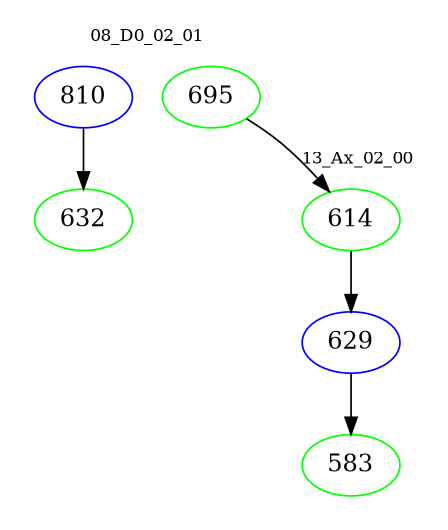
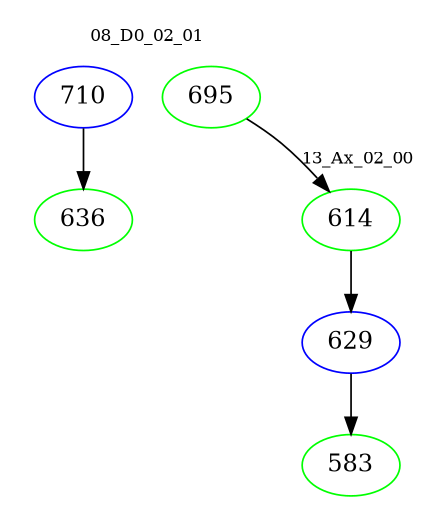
(84, 97) -> (84, 97)
(84, 220) -> (84, 220)
